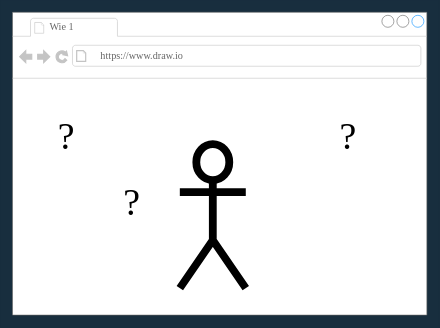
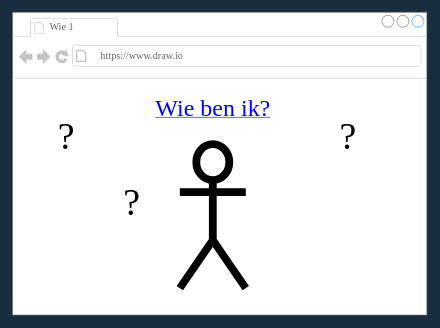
none -> (213, 108)
